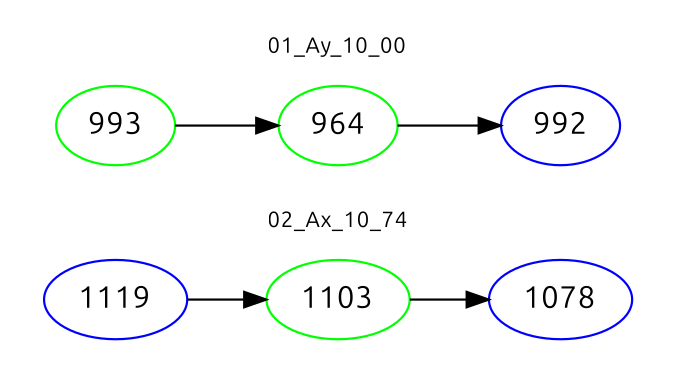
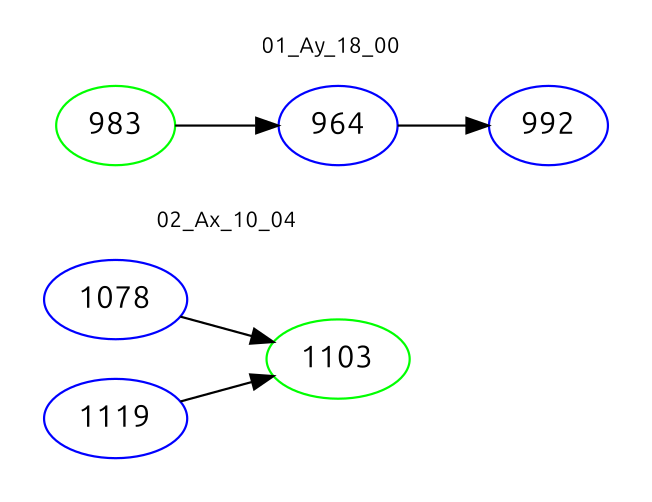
(338, 47) -> (332, 47)
(116, 126) -> (116, 126)
(338, 126) -> (338, 126)
(338, 221) -> (227, 221)
(438, 300) -> (216, 326)
